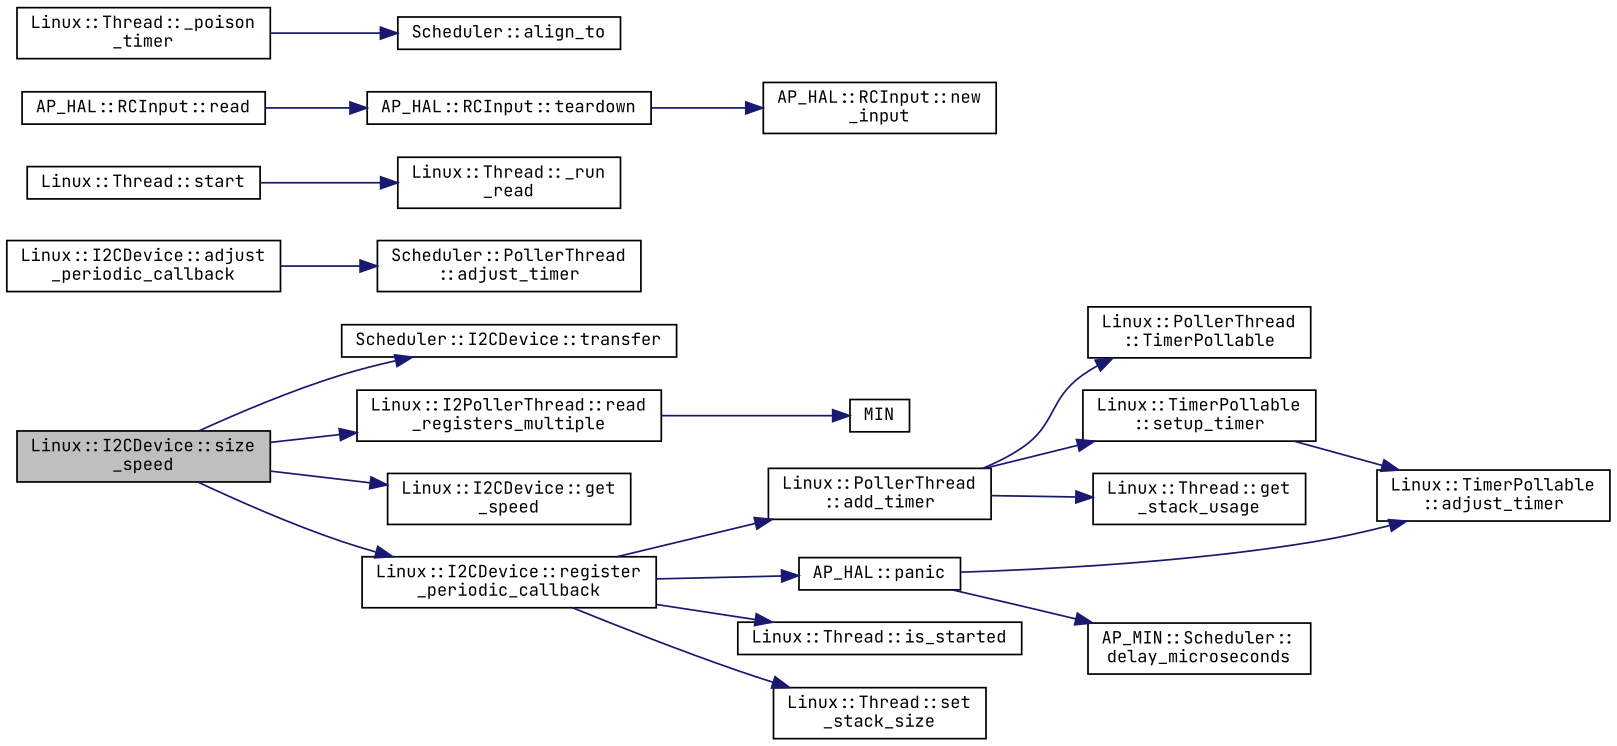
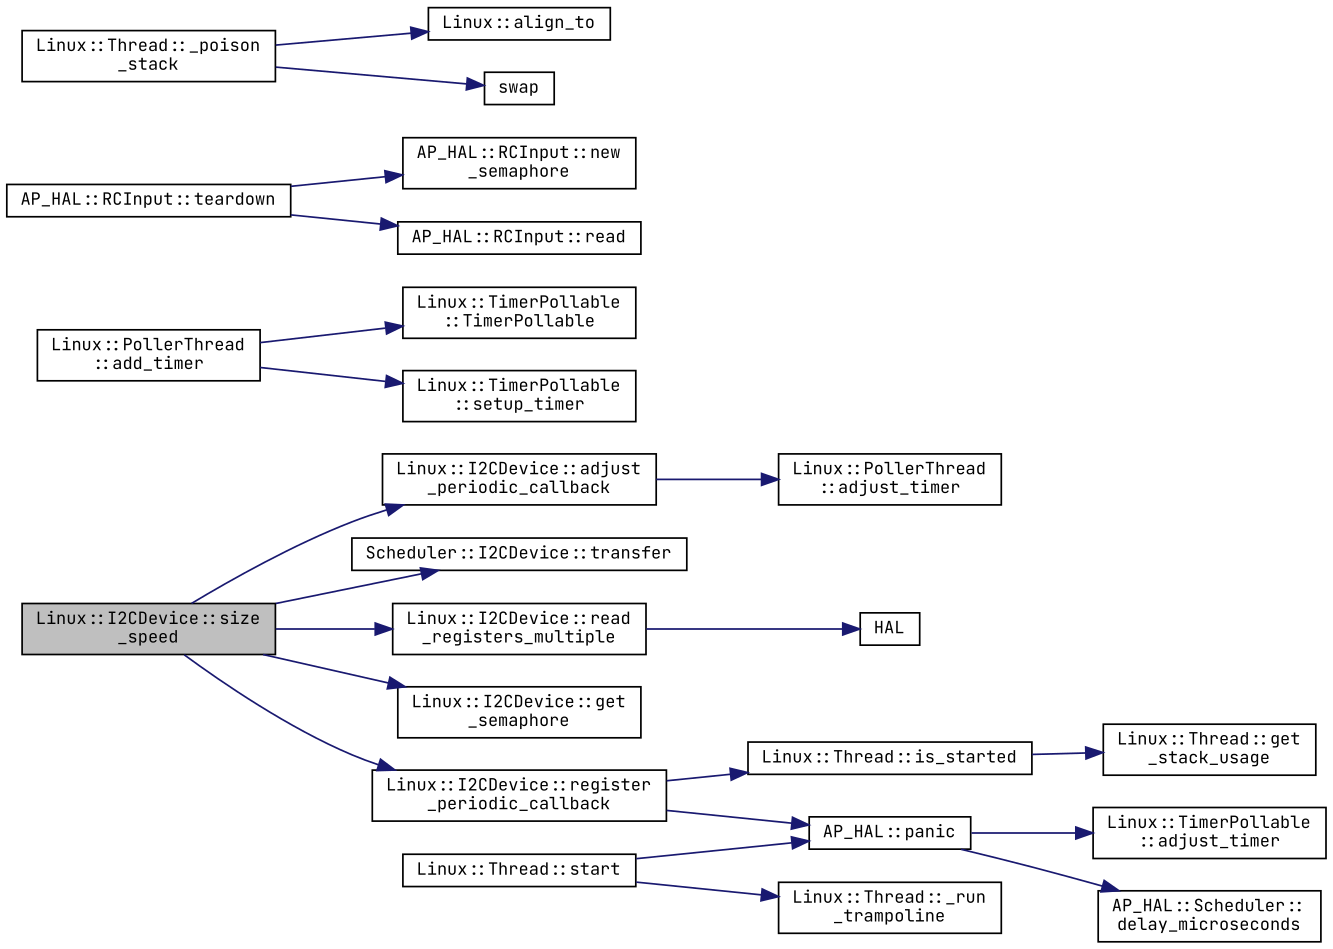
(144, 33) -> (149, 56)
(509, 33) -> (519, 24)
none -> (519, 88)
(307, 108) -> (336, 219)
(880, 108) -> (519, 163)
(509, 183) -> (890, 908)
(509, 266) -> (890, 479)
(1199, 332) -> (519, 313)
(509, 416) -> (519, 629)
(880, 416) -> (890, 629)
(1338, 453) -> none
(1033, 496) -> (1059, 754)
(509, 499) -> (519, 712)
(686, 540) -> none
none -> (287, 551)
(1199, 649) -> (1210, 916)
(880, 713) -> none
none -> (714, 851)
